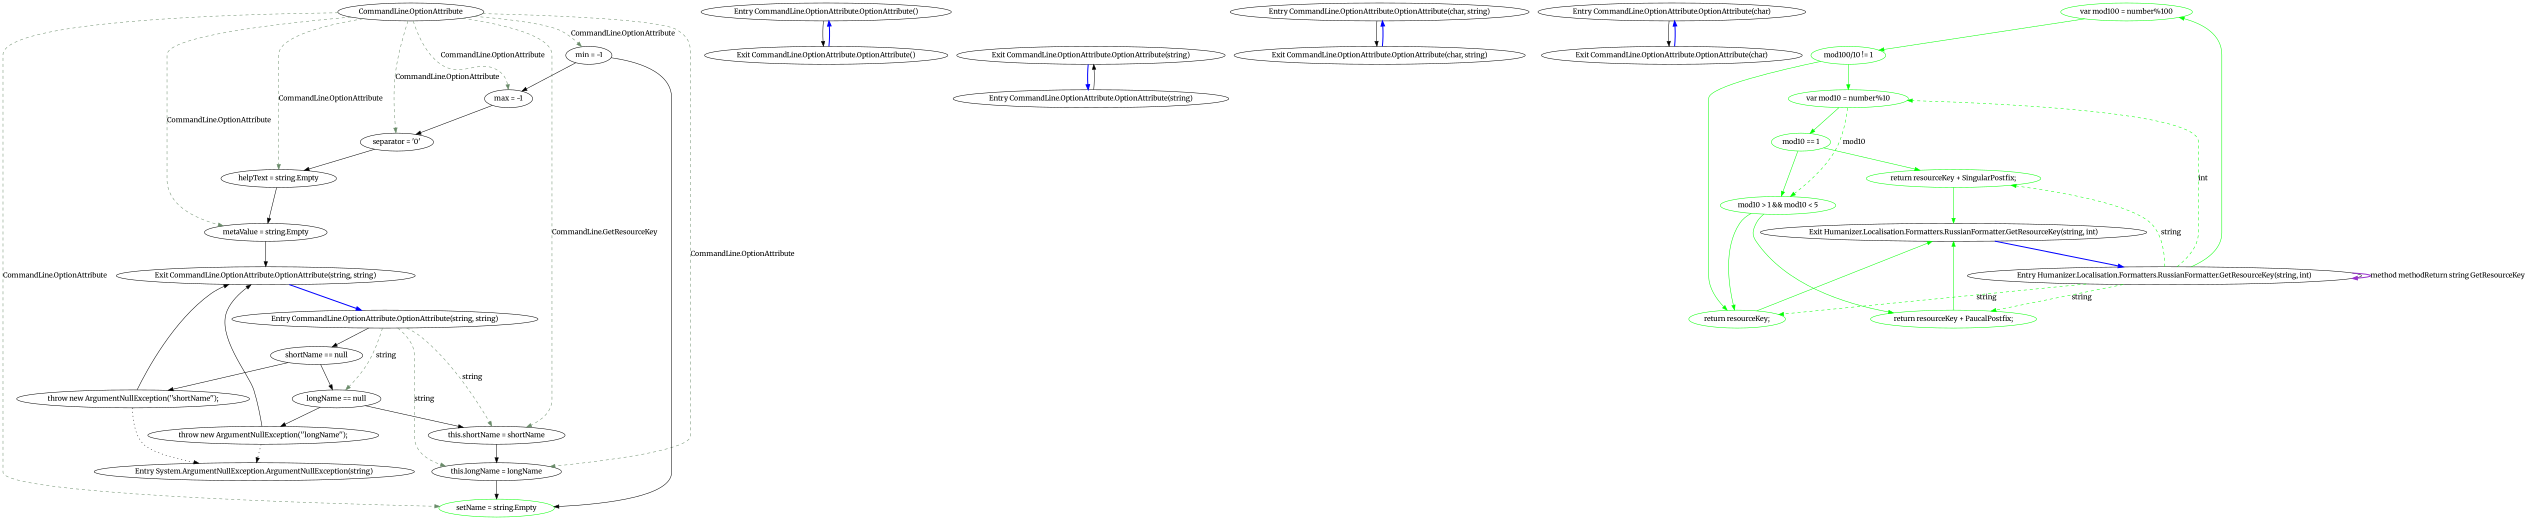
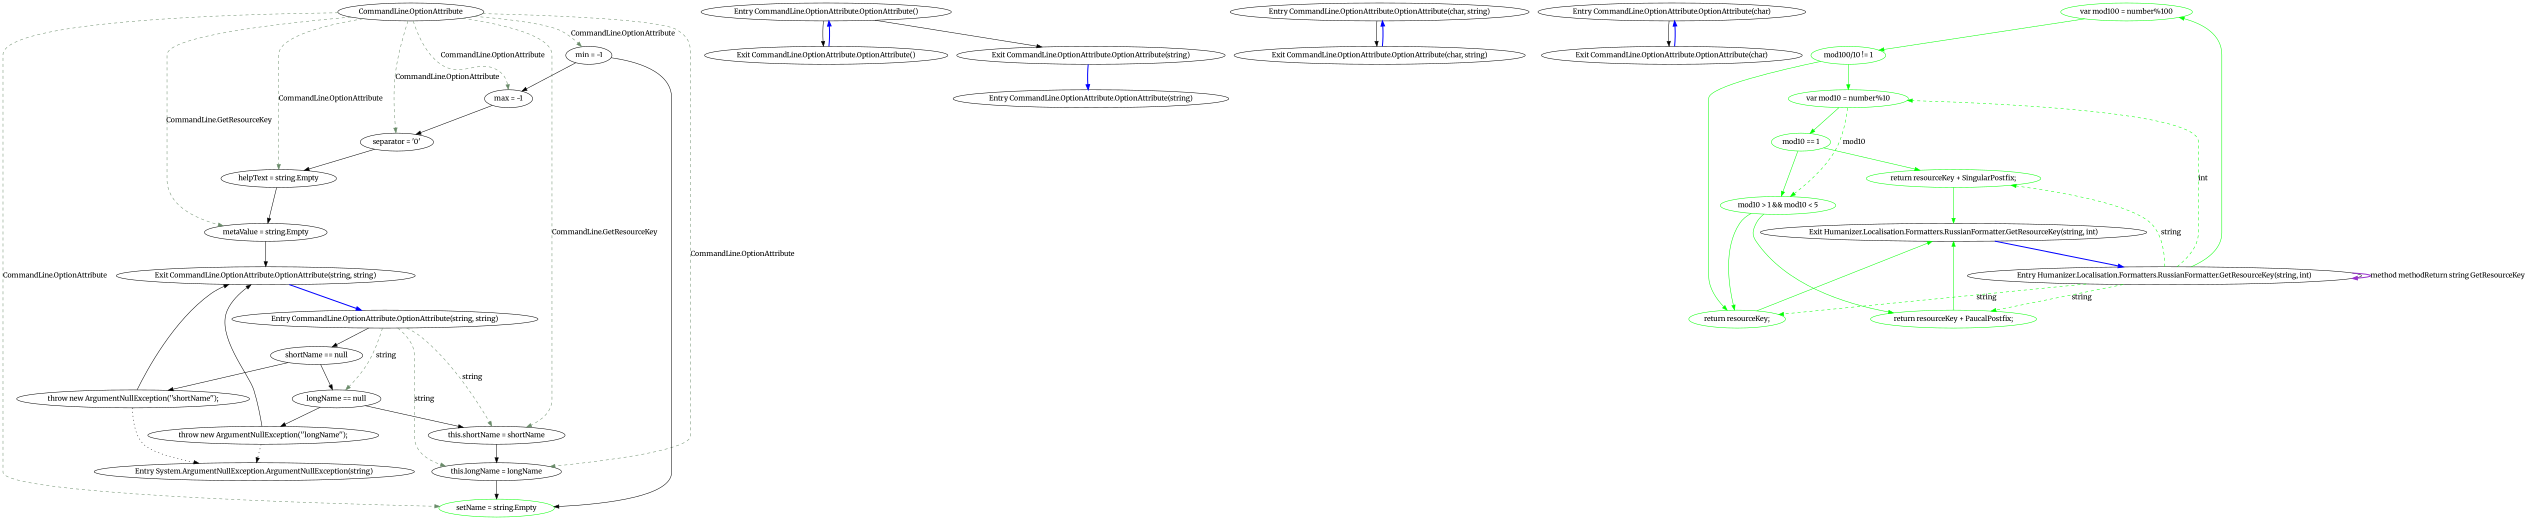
(1094, 80) -> (956, 33)
(219, 120) -> (219, 120)
